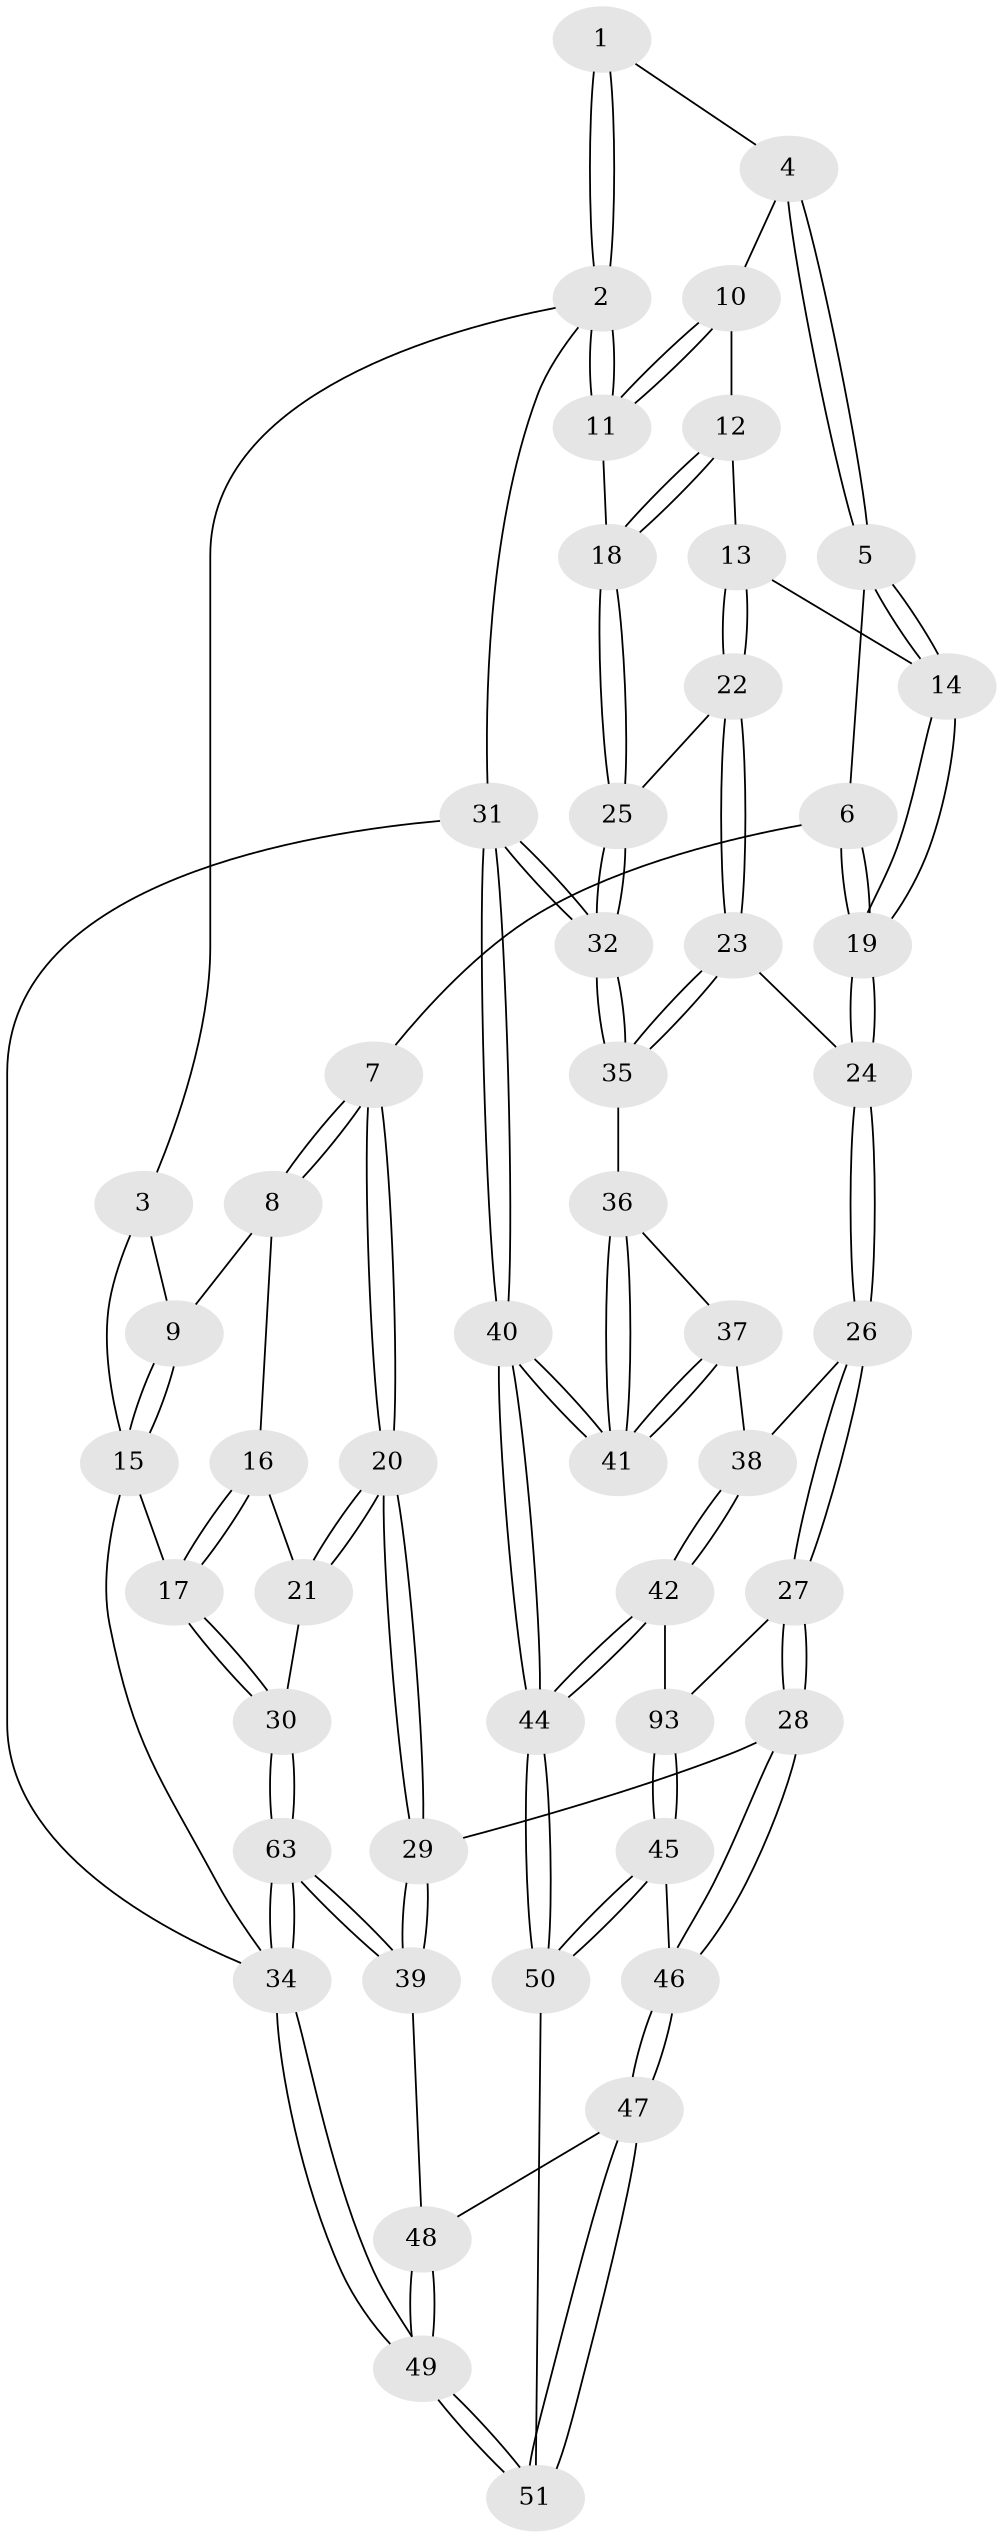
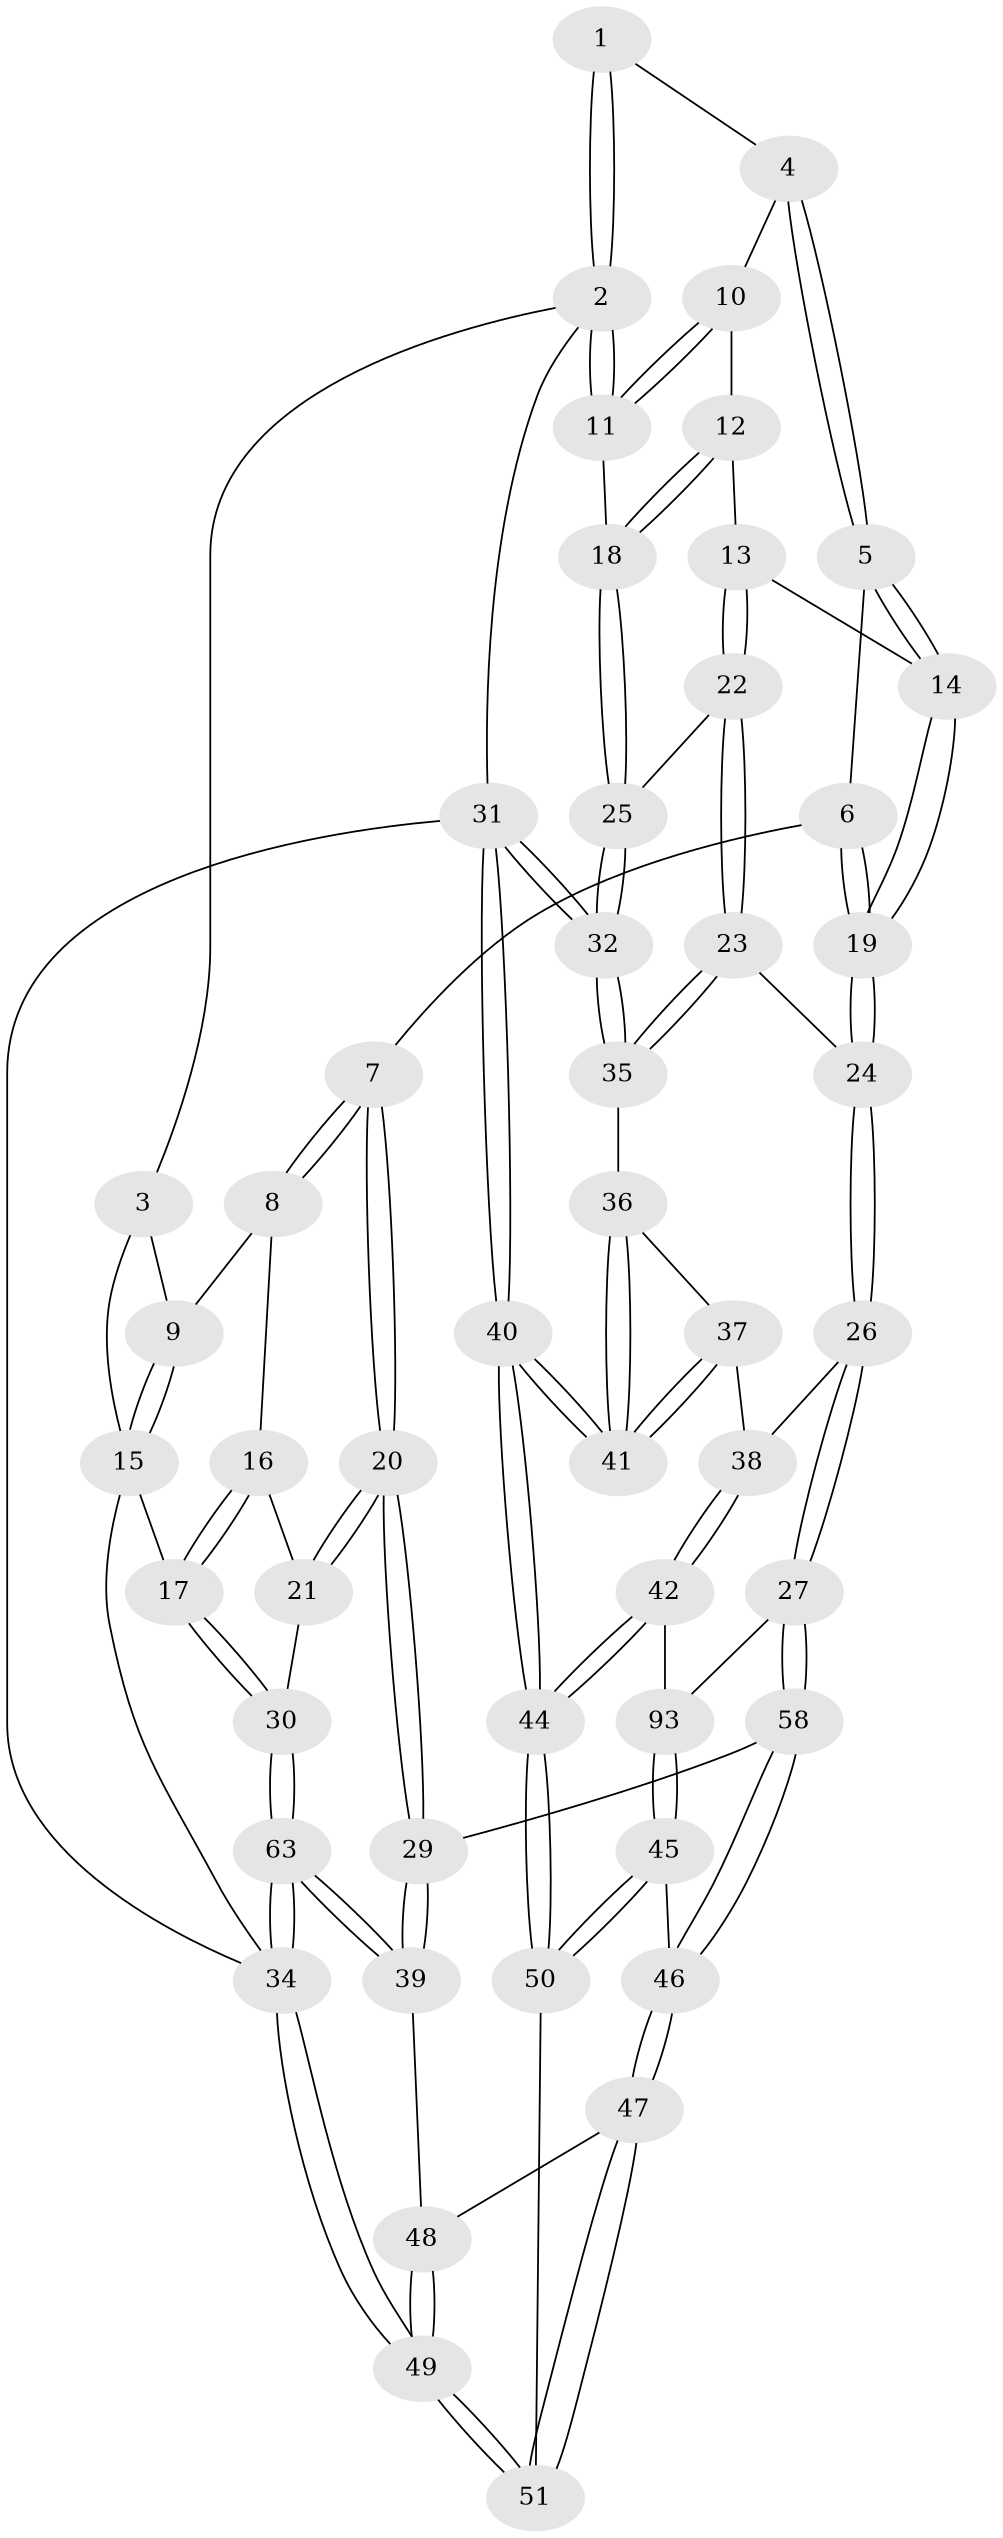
(794, 1722) -> (794, 1722)
